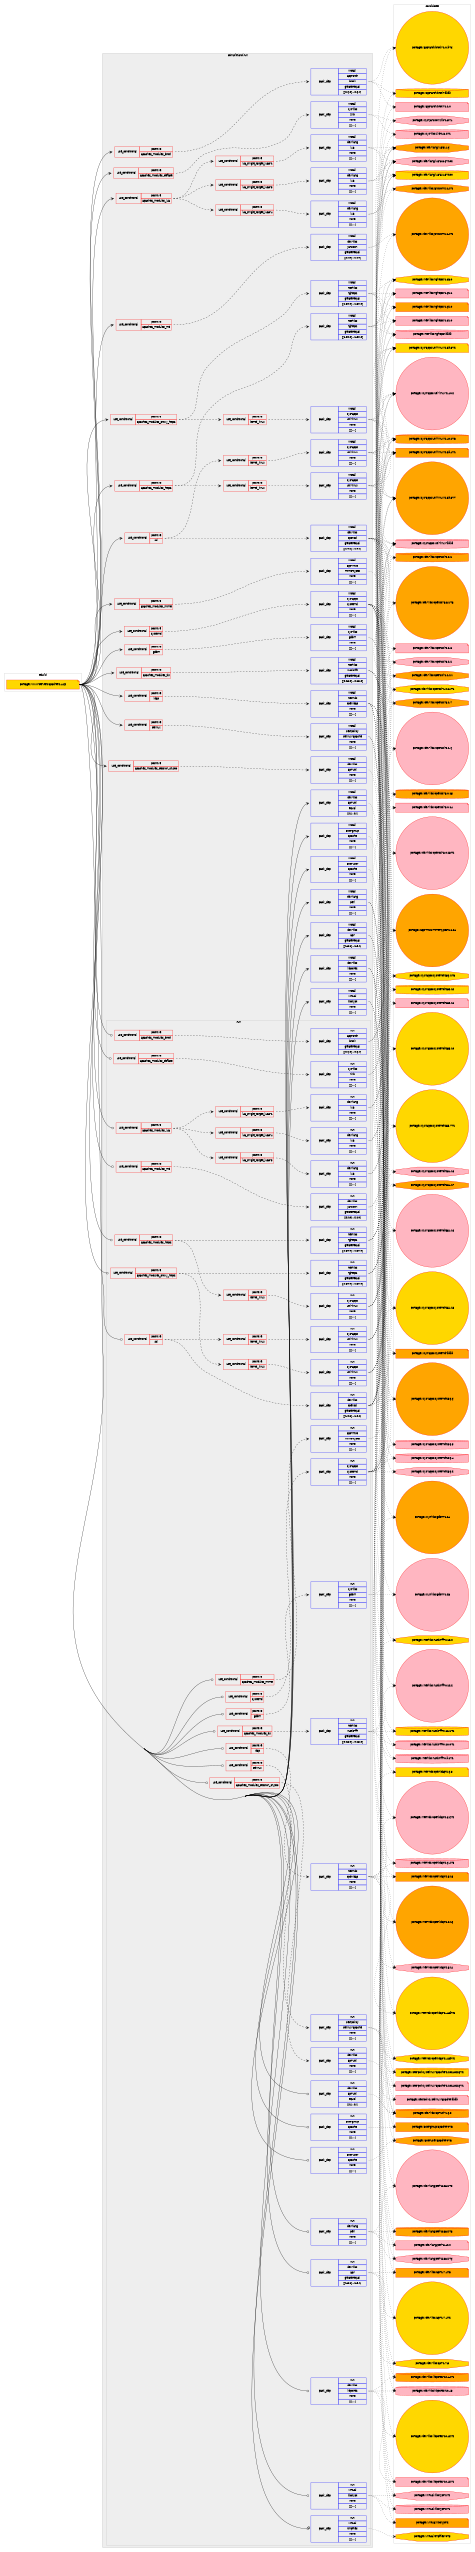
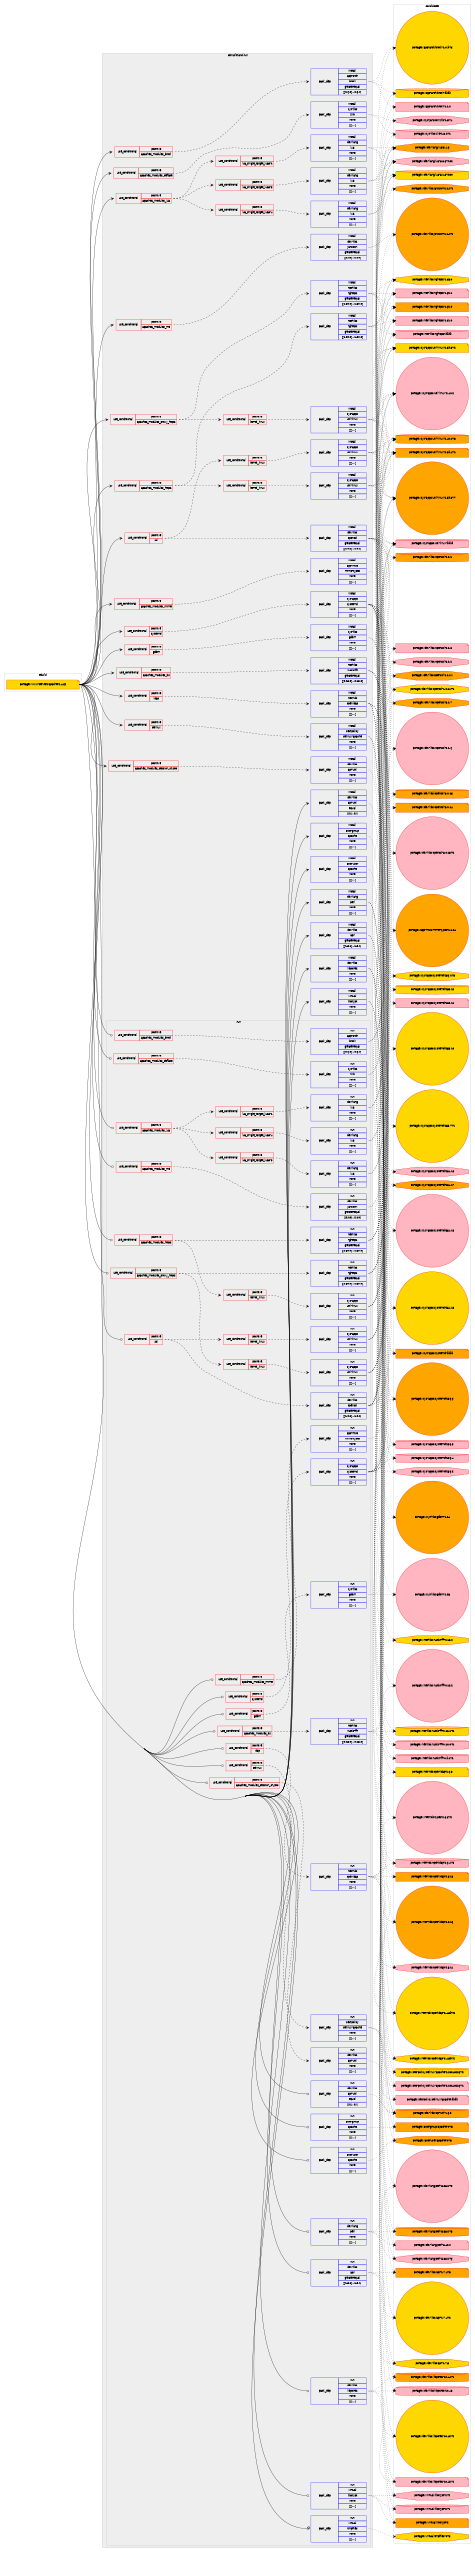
(432, 603) -> none
(432, 808) -> (432, 808)
(432, 1818) -> (432, 1818)
